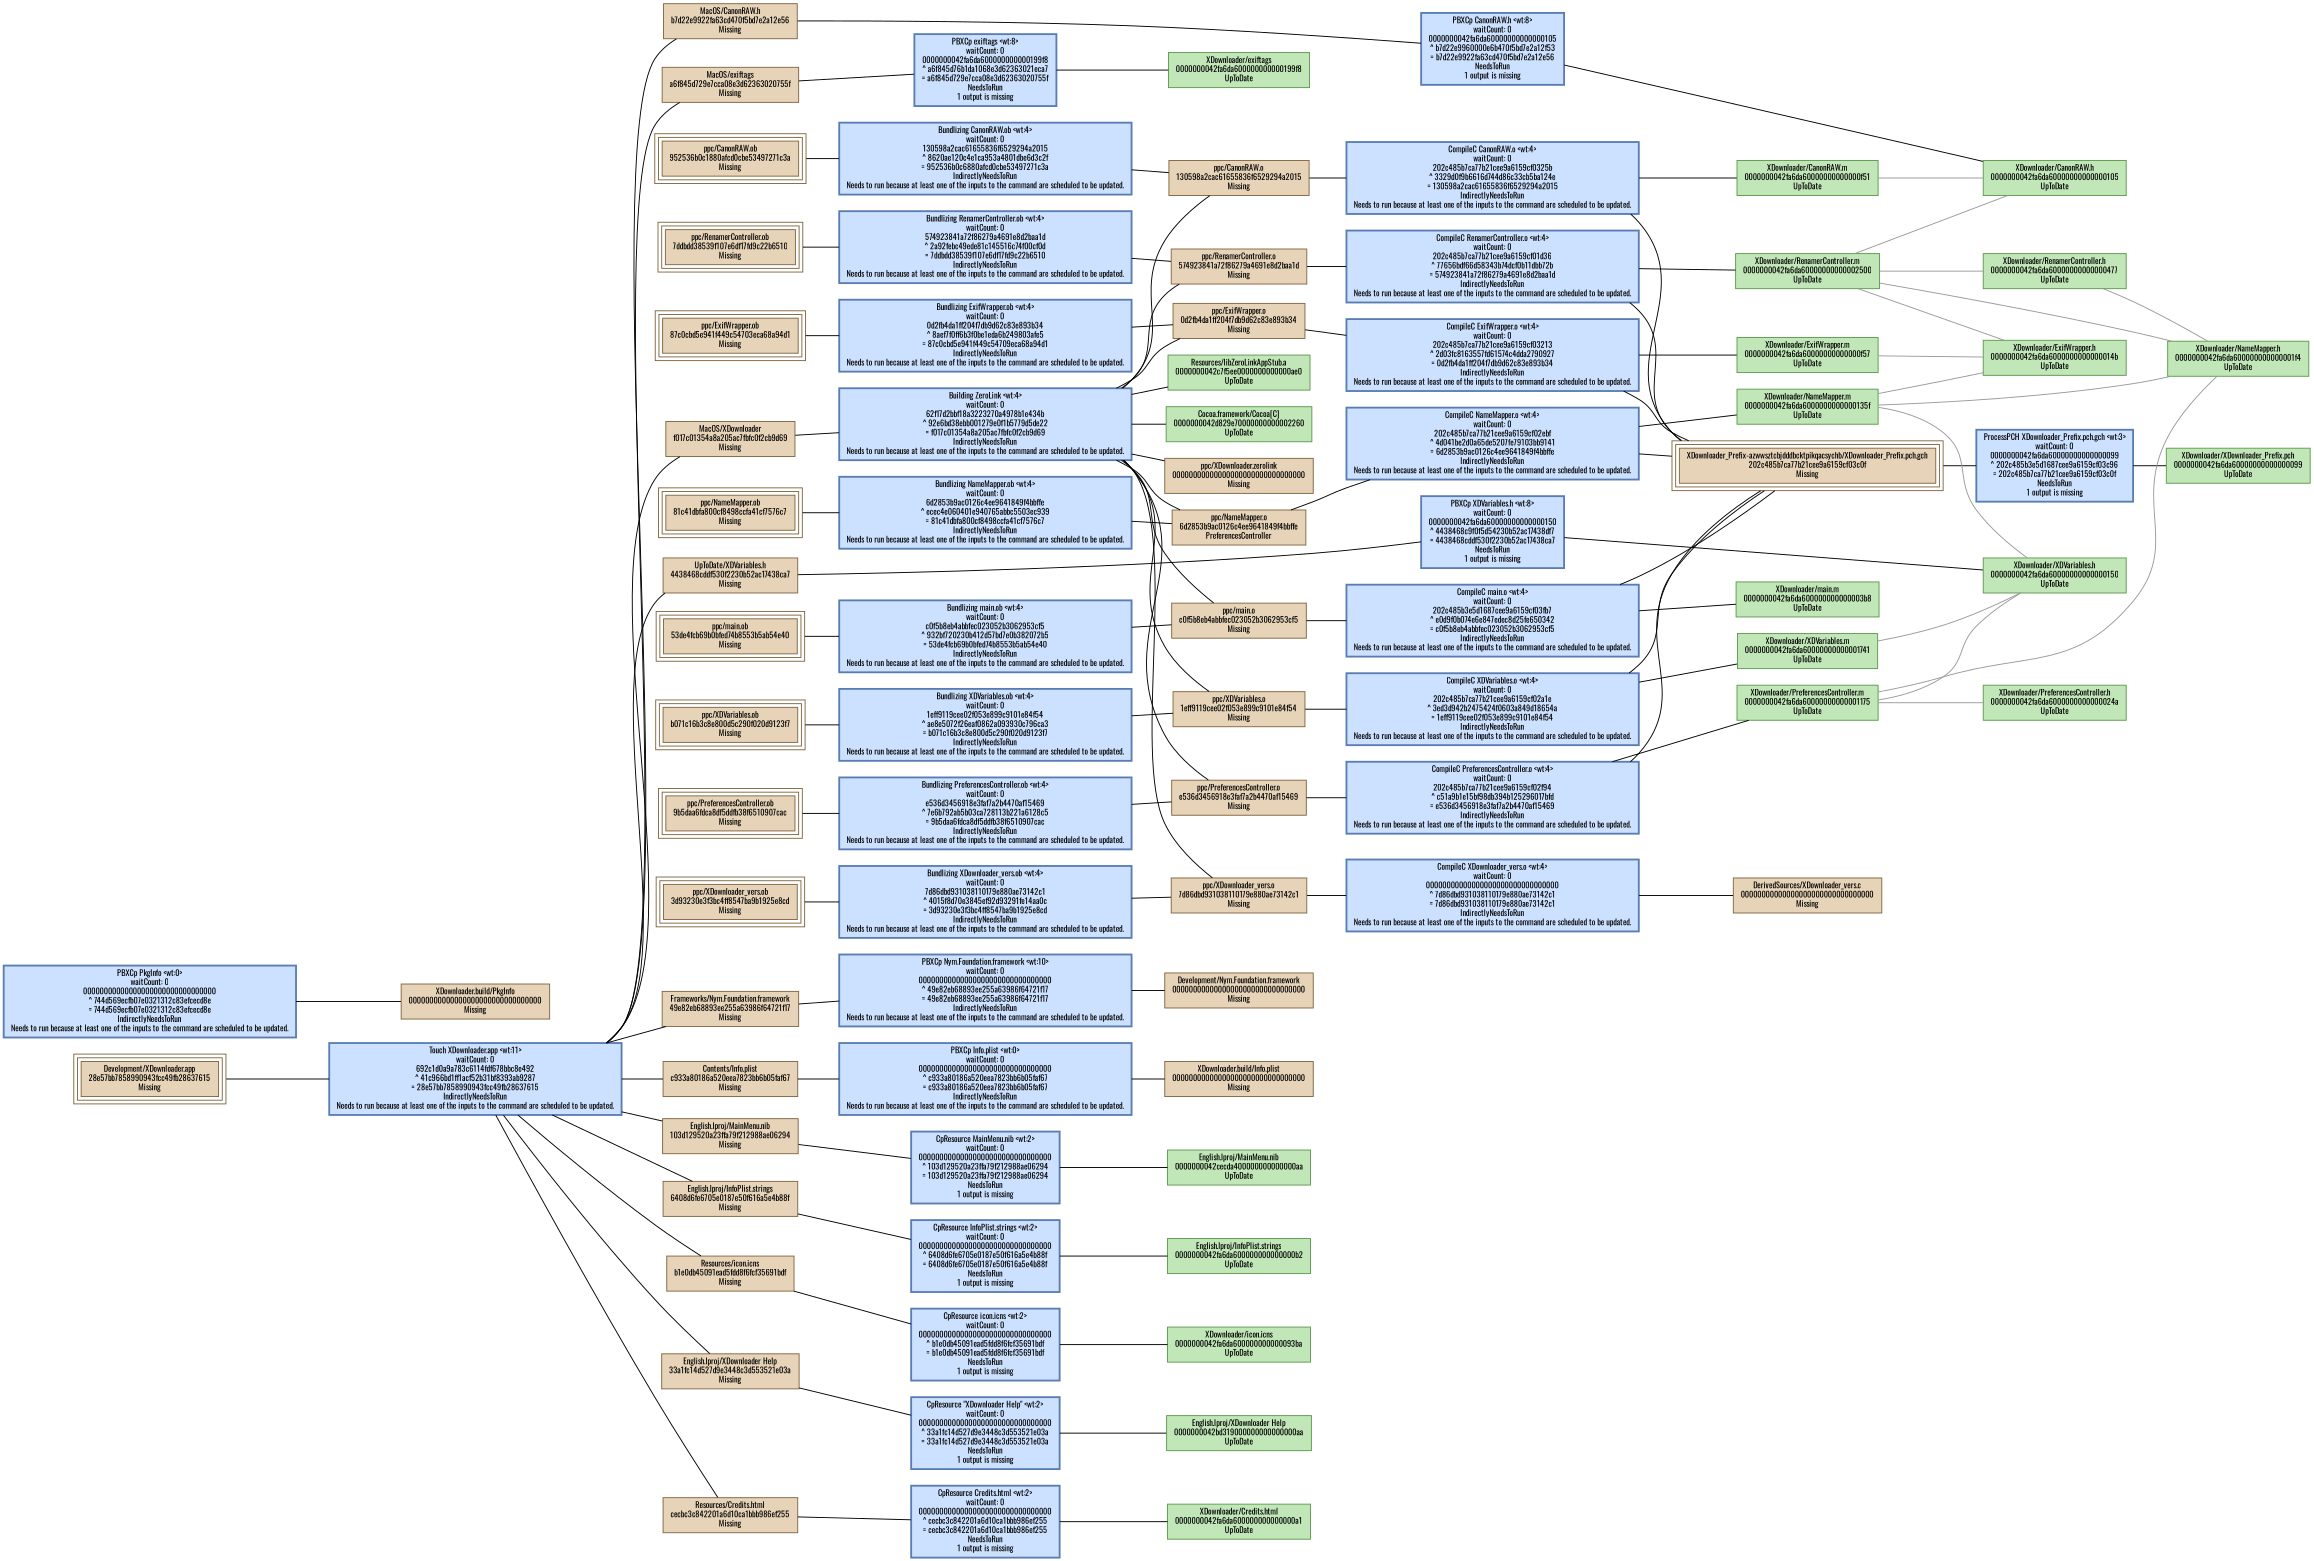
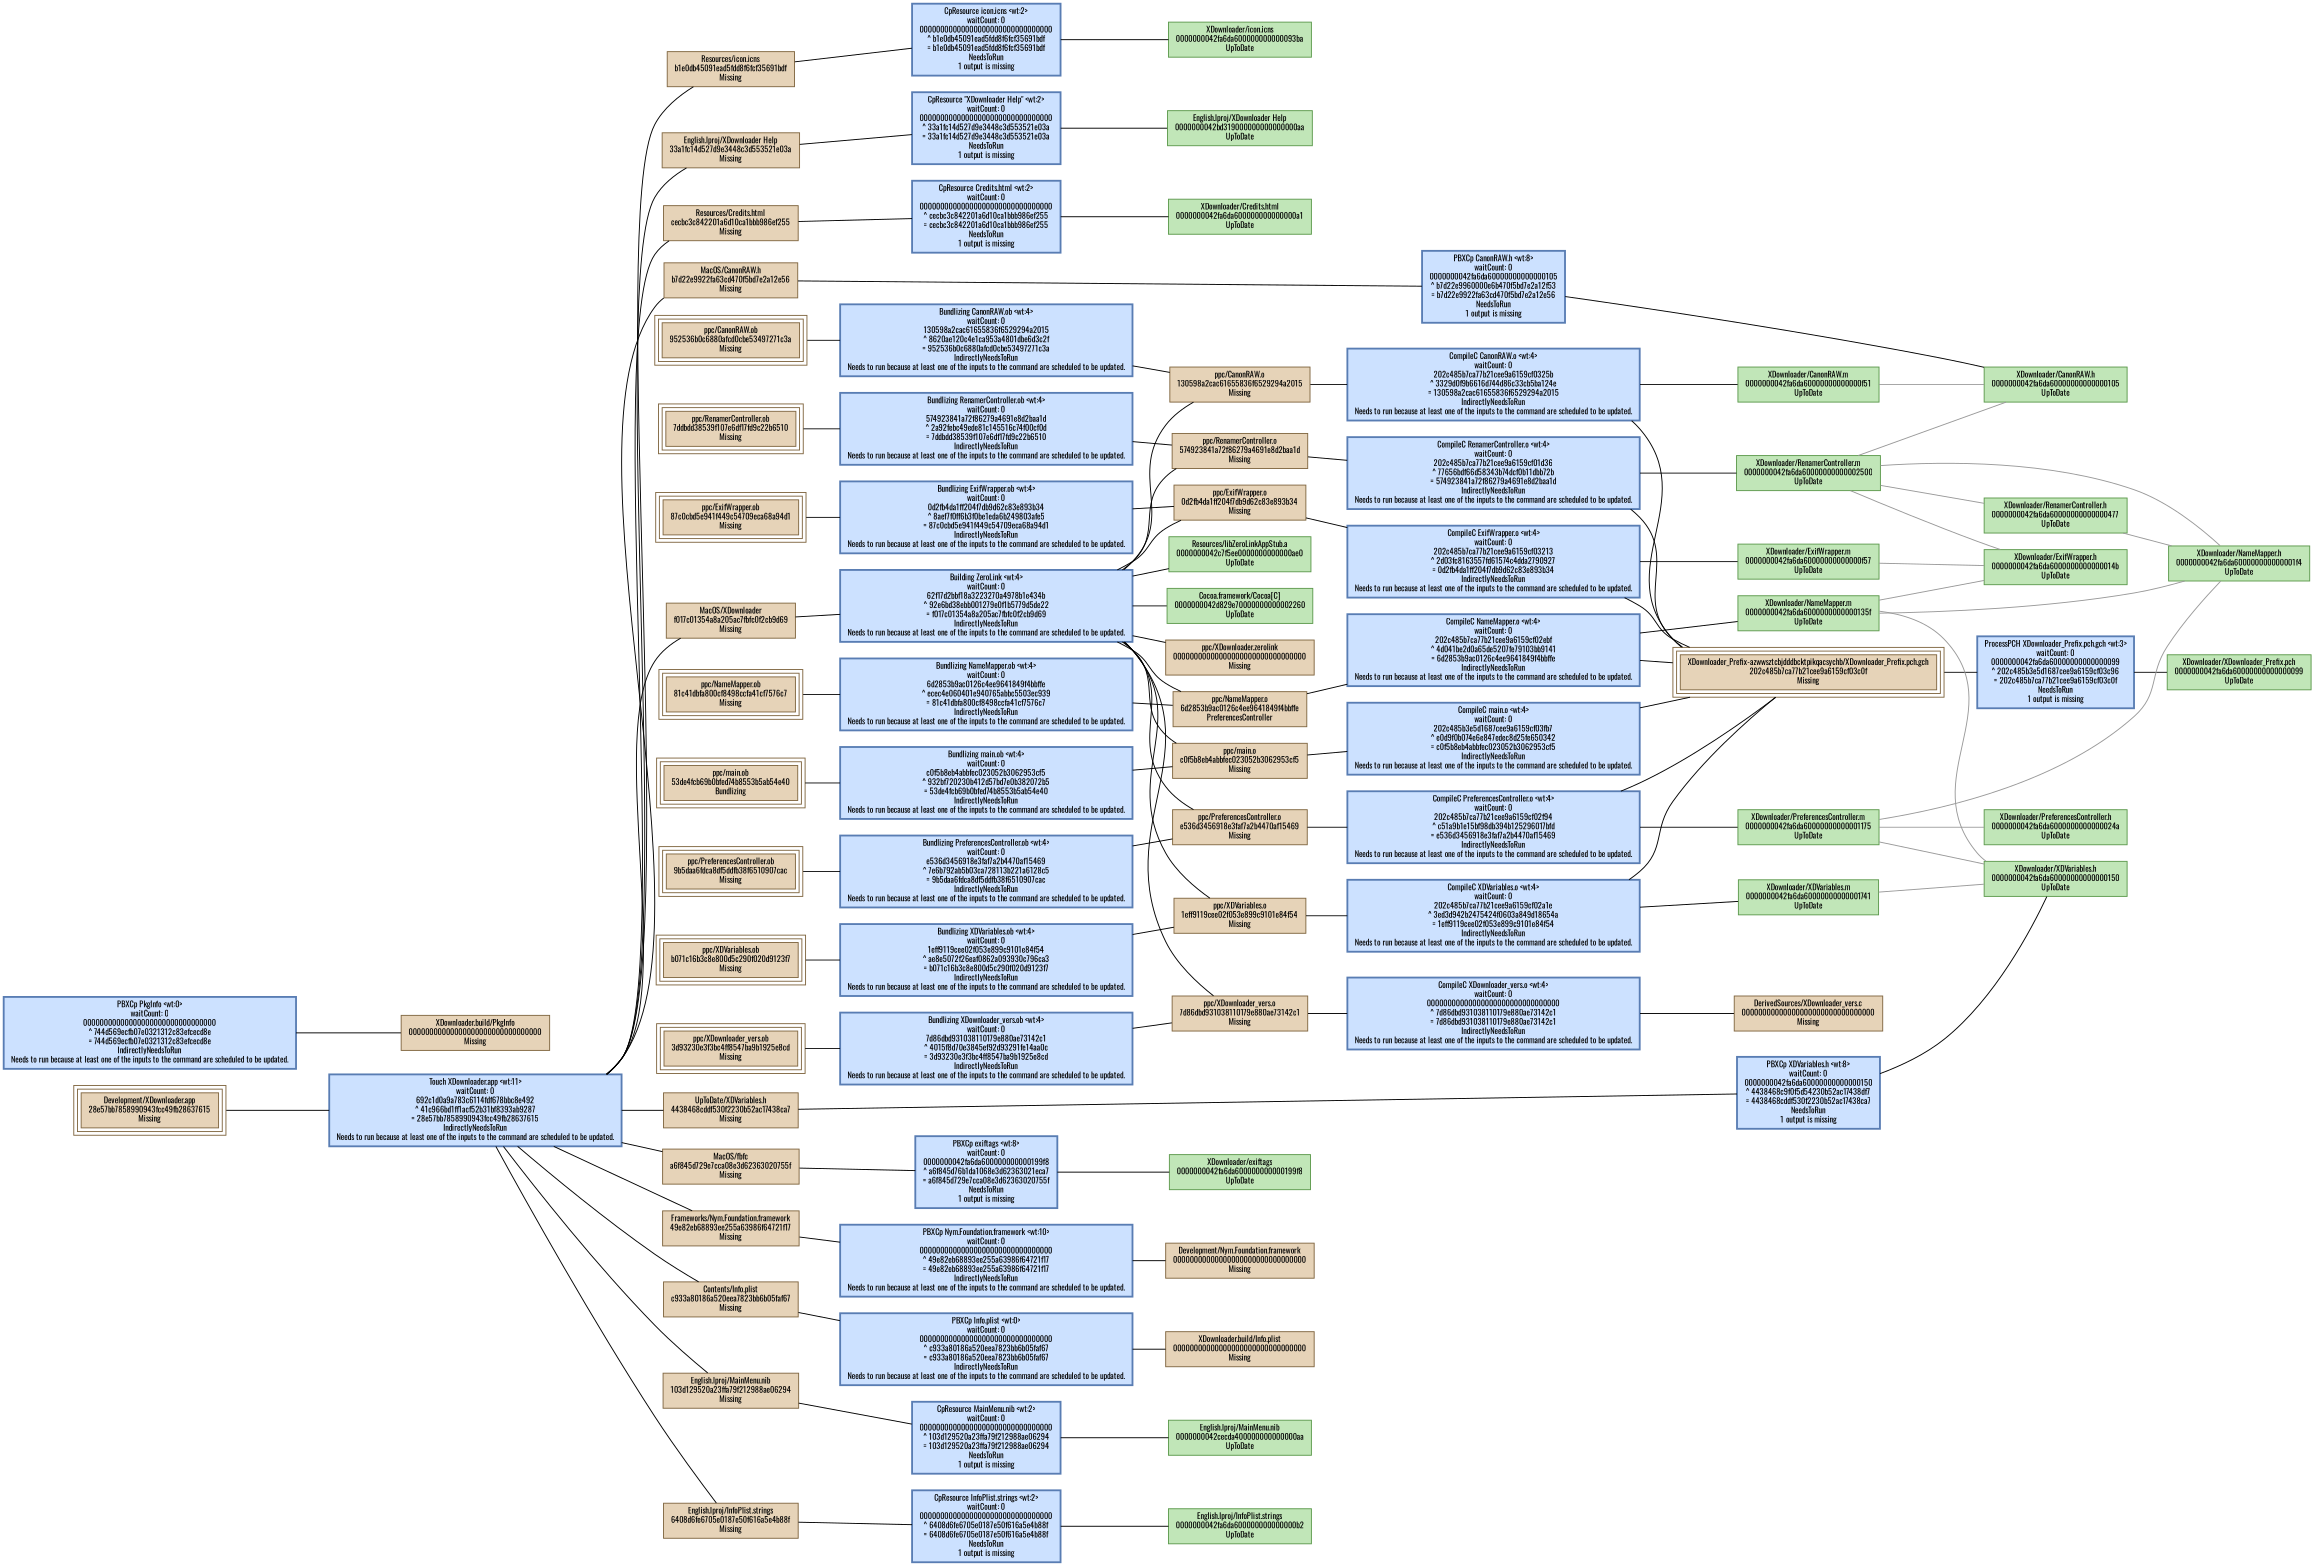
(730, 85) -> (731, 1167)
(730, 159) -> (731, 340)
(730, 336) -> (731, 517)
(1808, 599) -> none
(730, 636) -> (731, 783)
